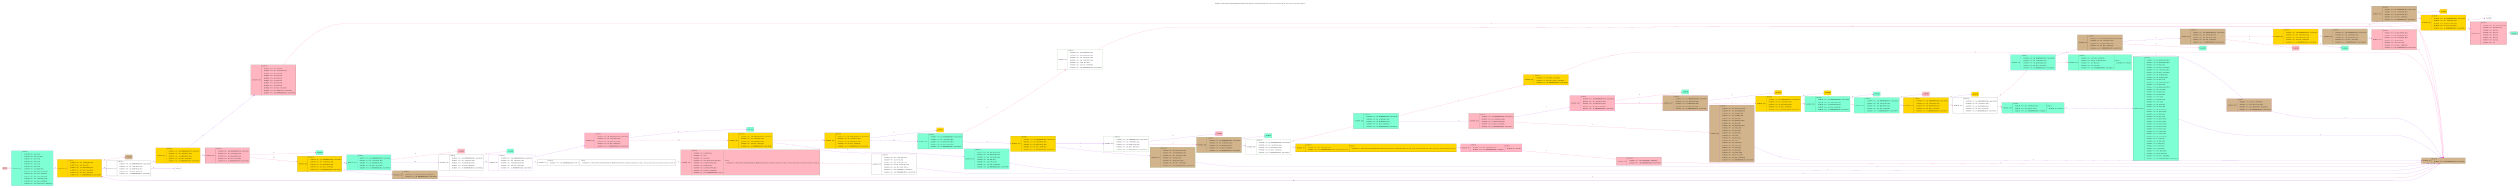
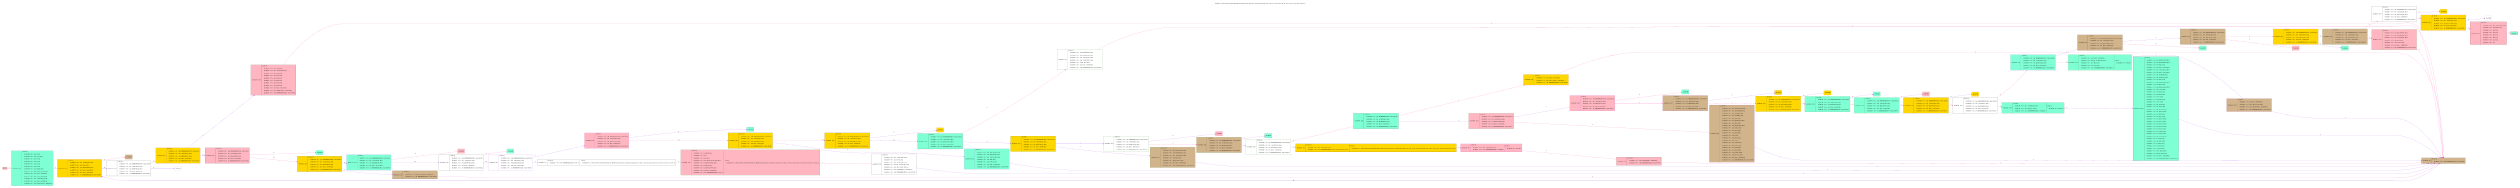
(2394, 14) -> (2394, 14)
